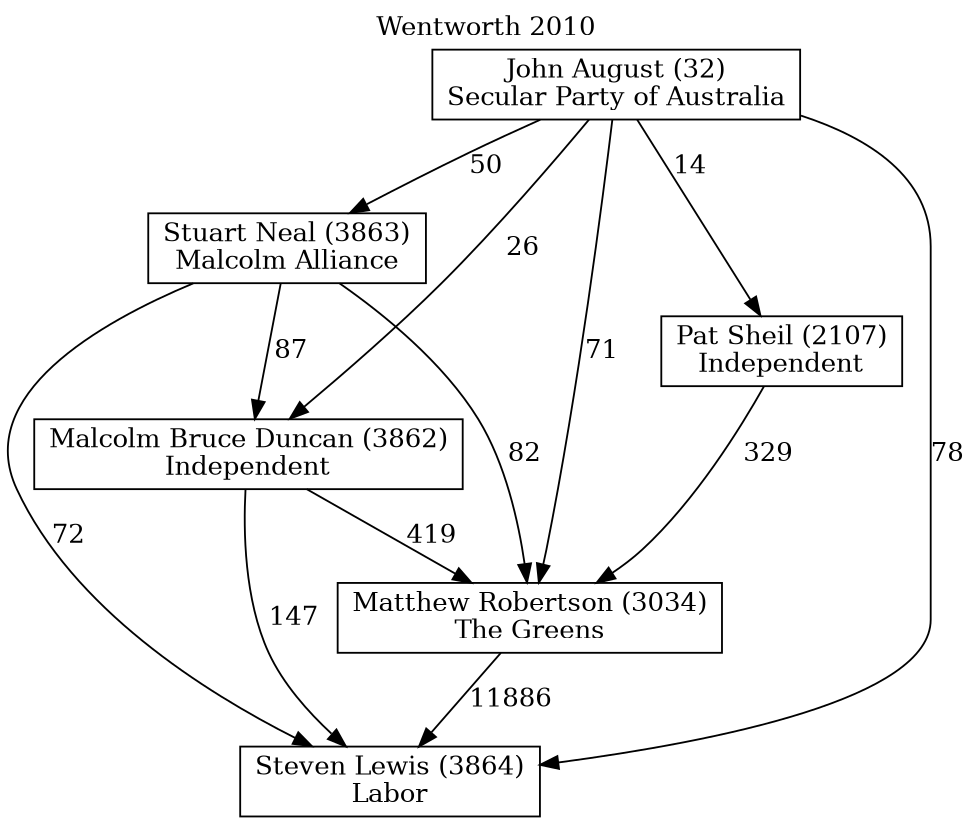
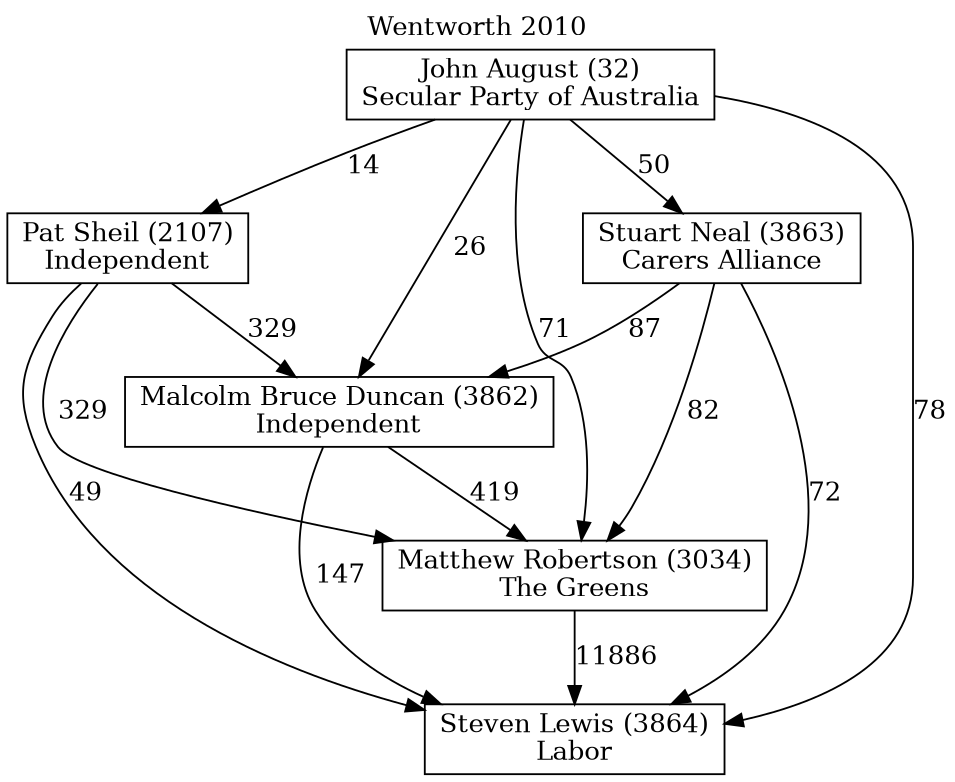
(287, 248) -> (722, 248)
none -> (226, 325)
none -> (119, 561)
